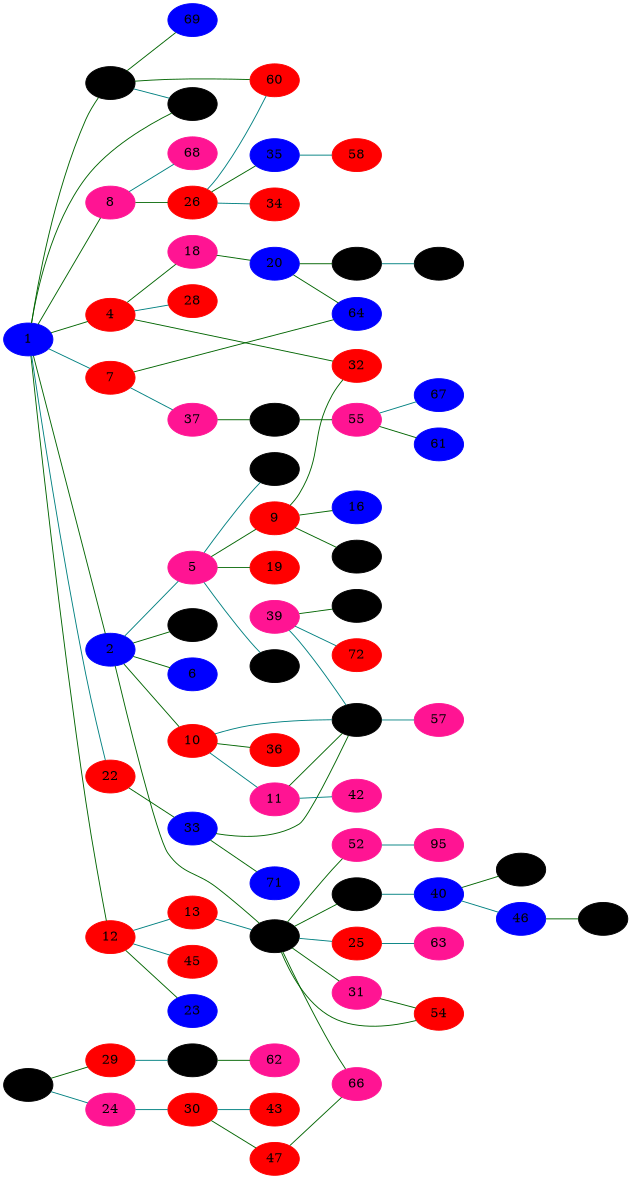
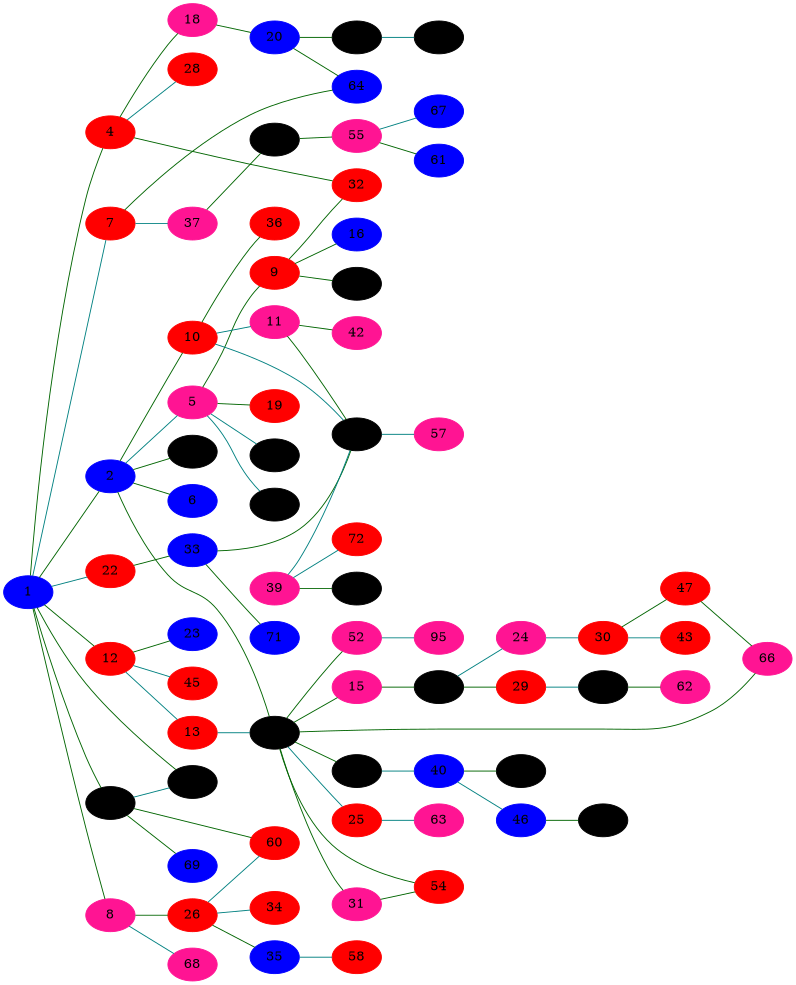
none -> (357, 687)
(310, 798) -> (316, 328)
